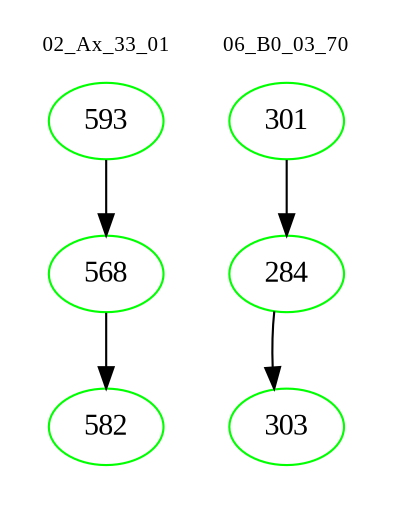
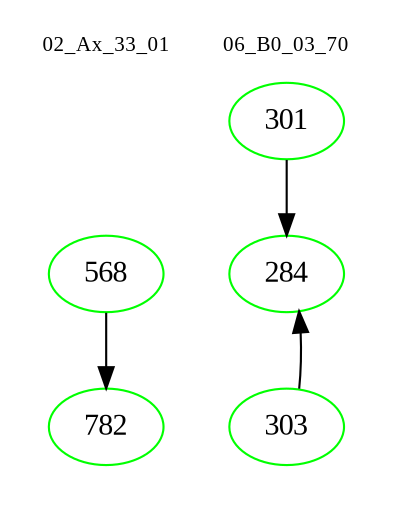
(106, 121) -> none
(273, 339) -> (301, 361)
(106, 427) -> (106, 427)
